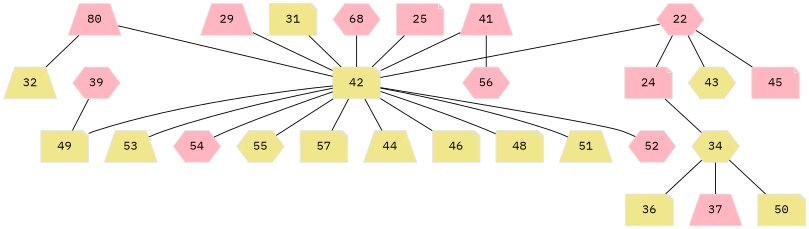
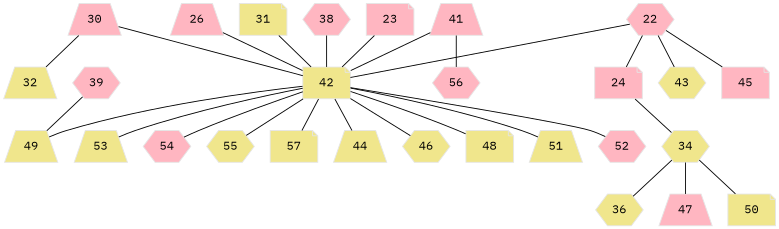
(95, 19) -> (95, 19)
(227, 19) -> (197, 19)
(357, 19) -> (327, 19)
(420, 19) -> (390, 19)
(65, 146) -> (31, 146)
(456, 146) -> (426, 146)
(649, 210) -> (619, 210)
(716, 210) -> (686, 210)
